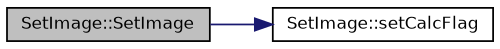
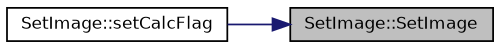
(232, 24) -> (250, 24)
